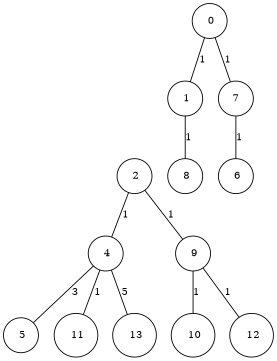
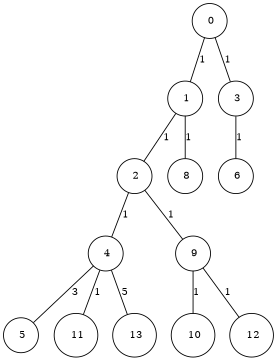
(236, 99) -> (236, 99)
none -> (160, 137)
